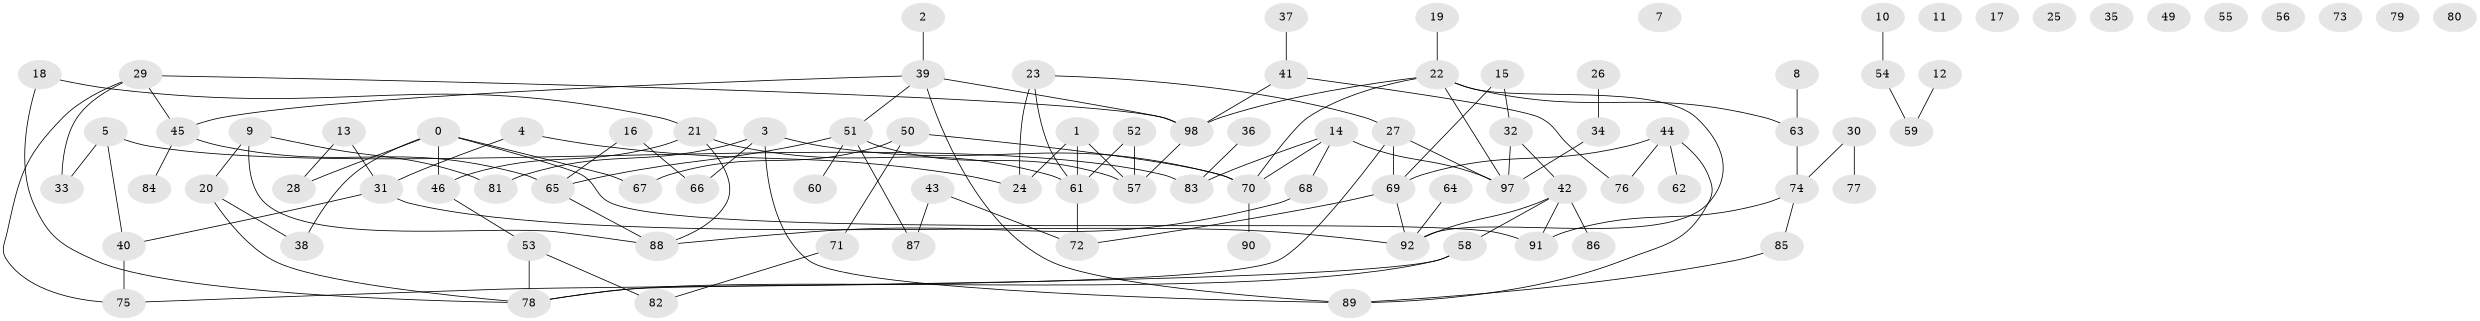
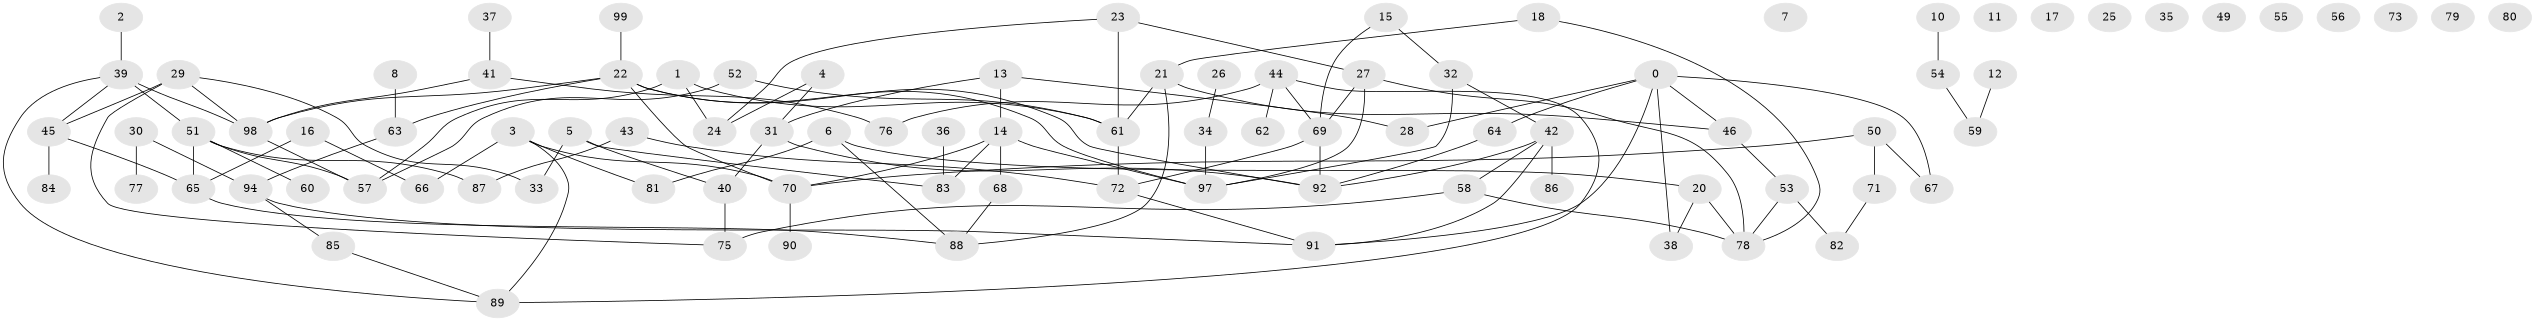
(1437, 17) -> (621, 17)
none -> (1573, 100)
none -> (1001, 103)
(250, 132) -> (829, 132)
(1797, 189) -> (251, 189)
none -> (1216, 218)
